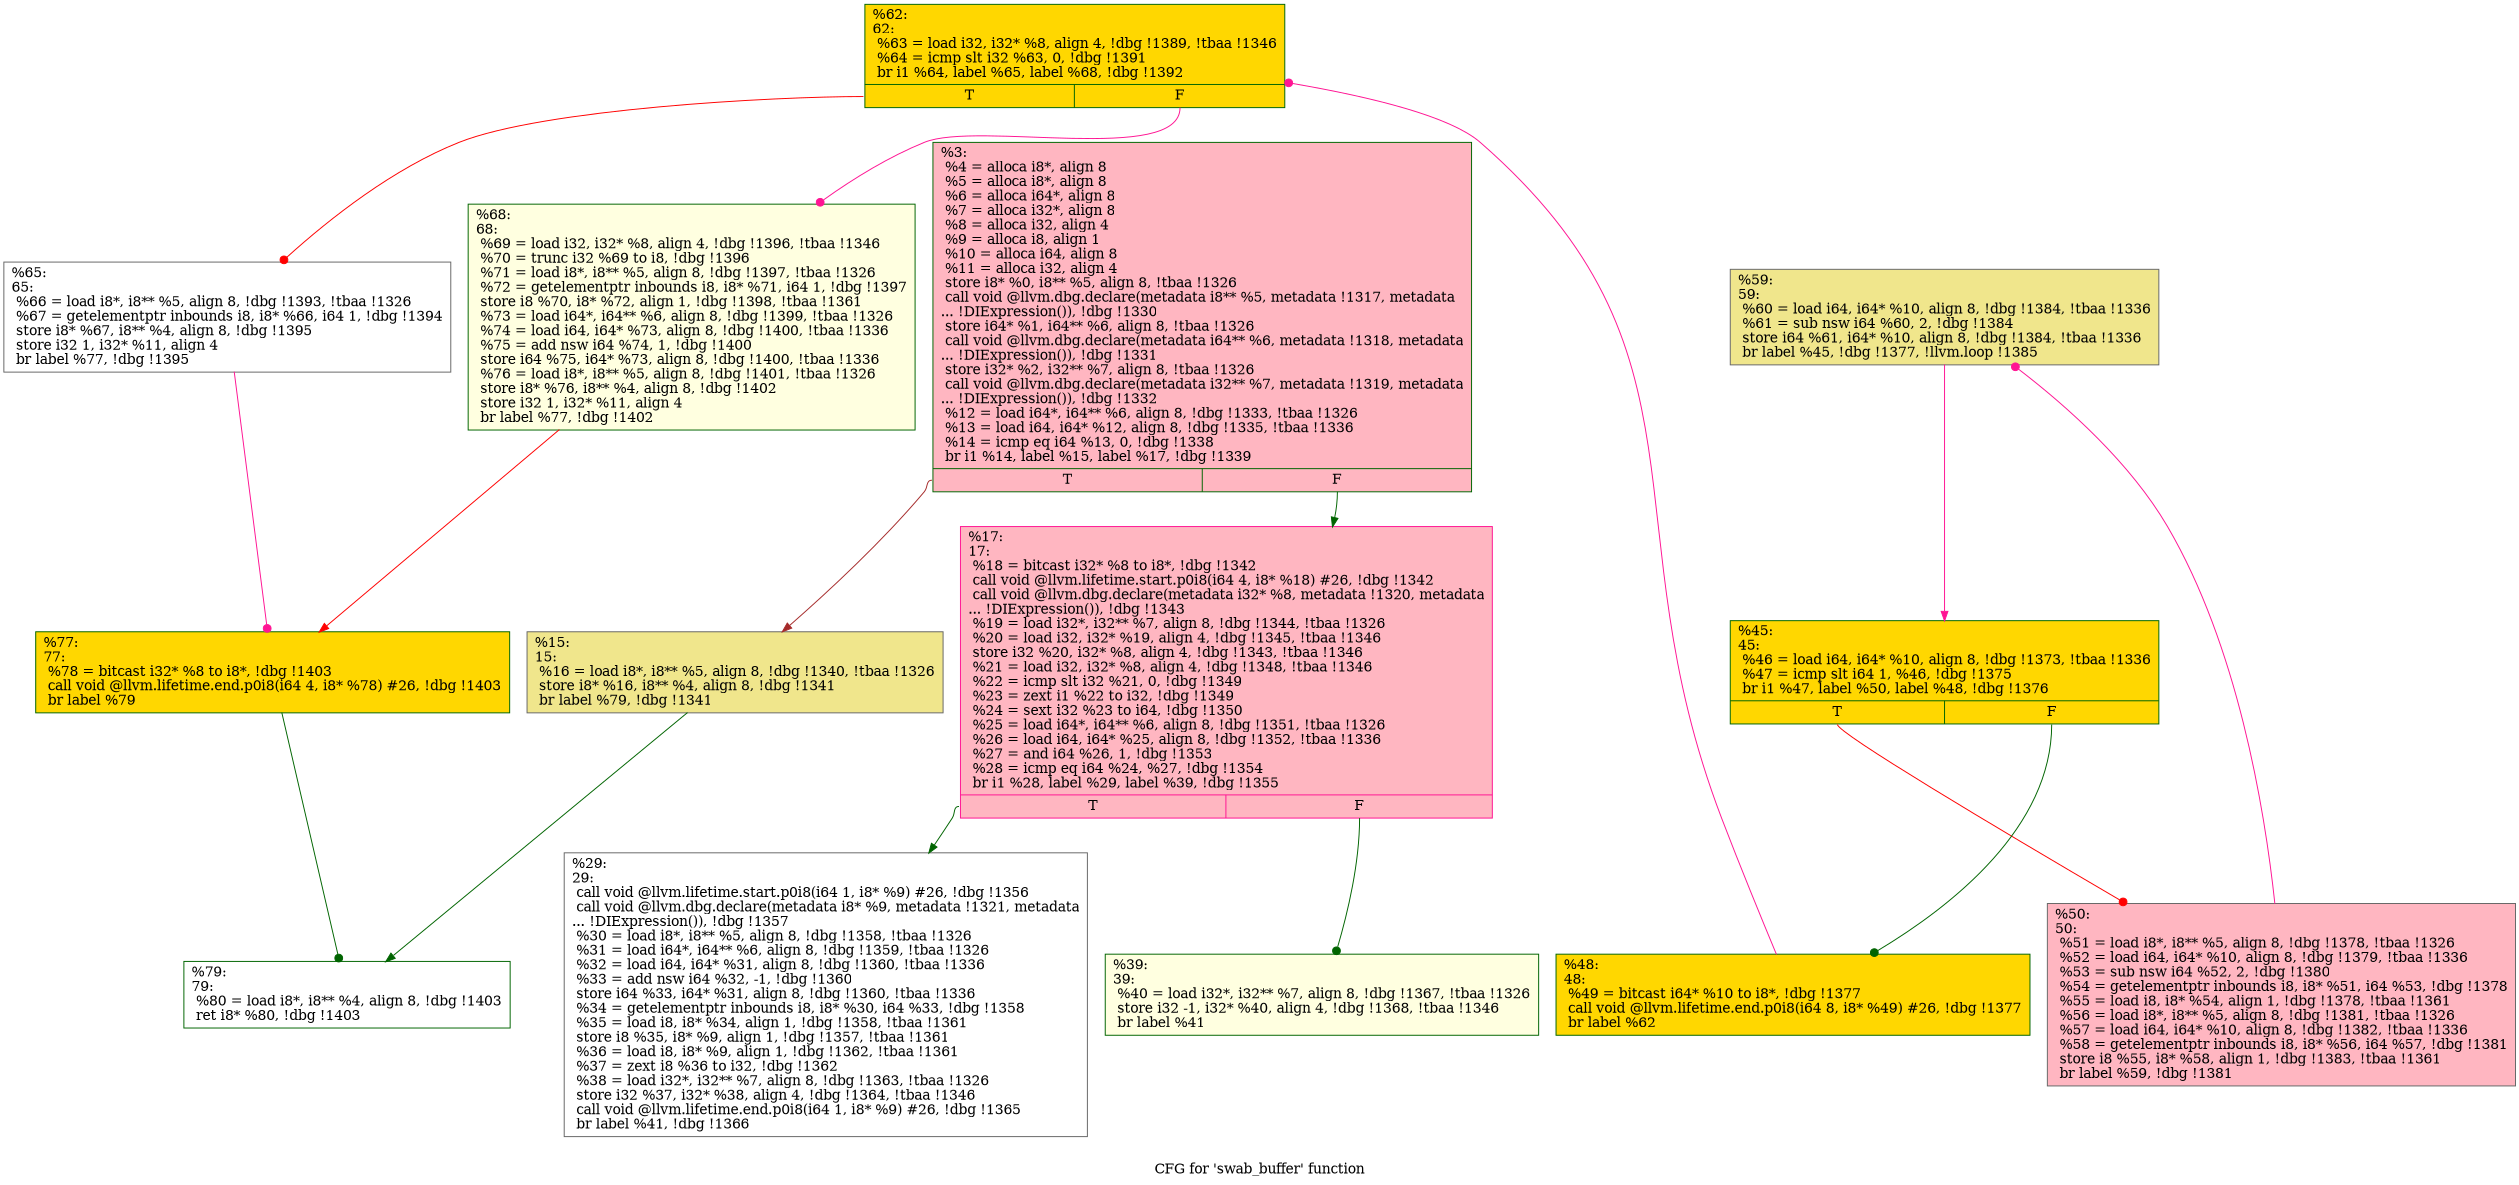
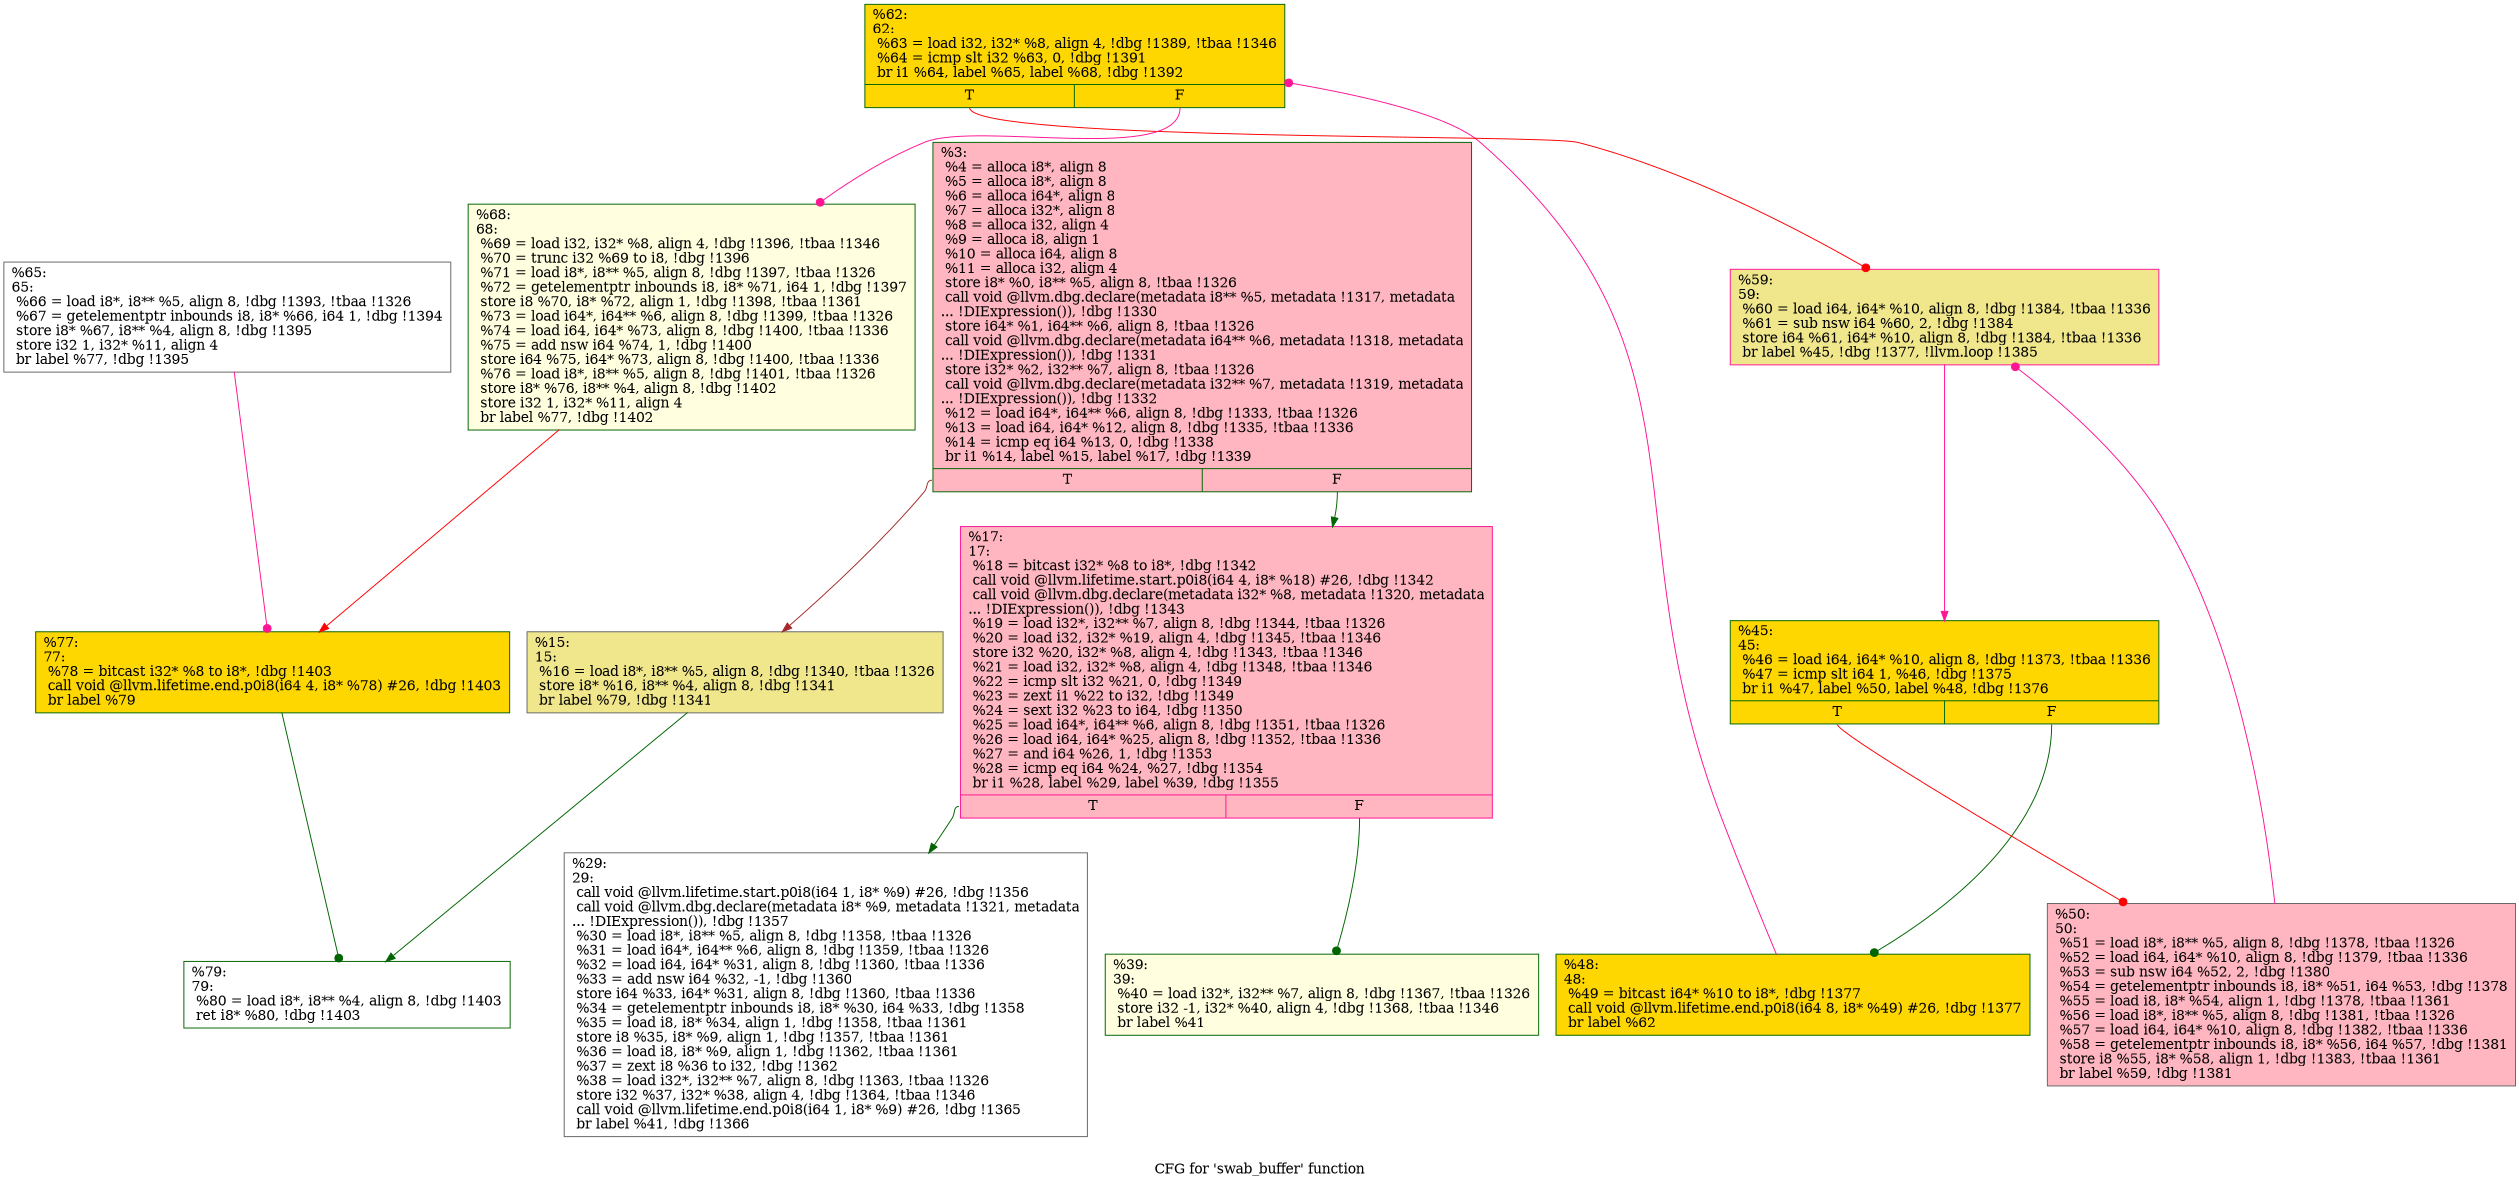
(556, 119) -> (1428, 138)
(1945, 317) -> (1945, 317)
